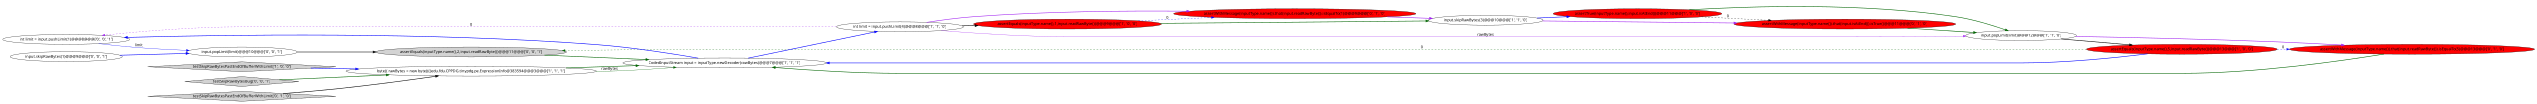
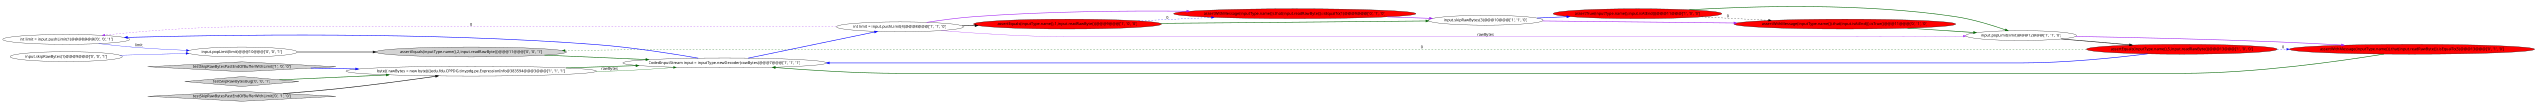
(153, 54) -> (153, 54)
